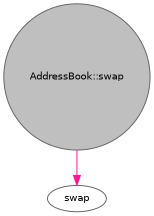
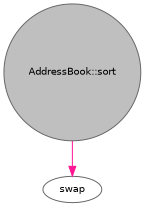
(77, 77) -> (72, 72)
